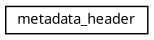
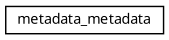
(77, 20) -> (85, 20)
